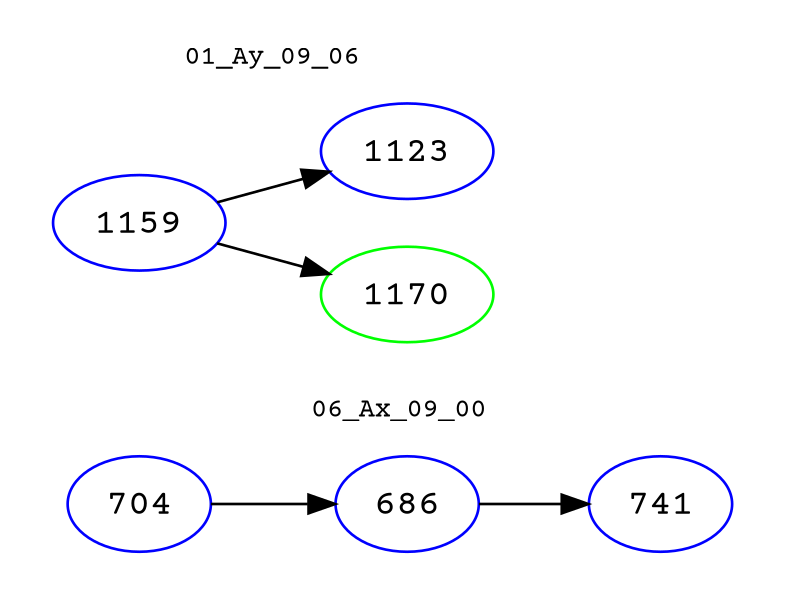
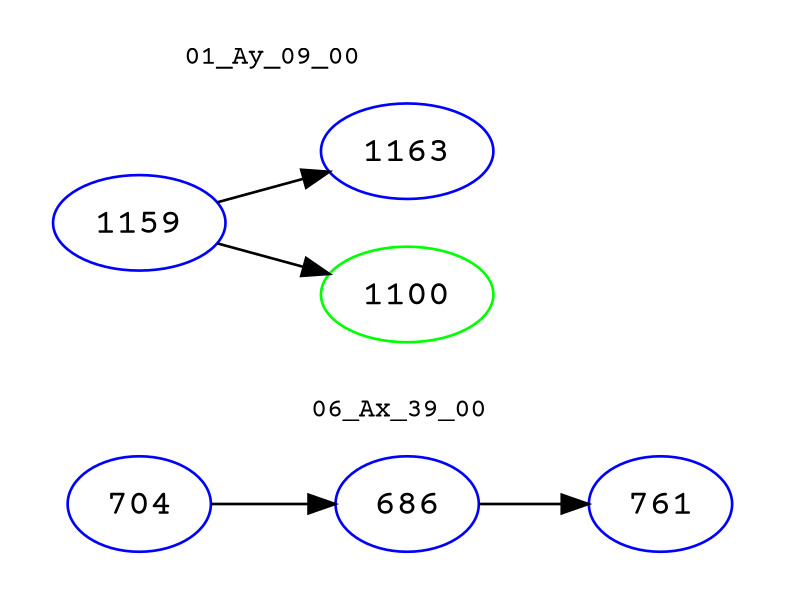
(273, 57) -> (273, 57)
(407, 151) -> (407, 151)
(407, 294) -> (407, 294)
(400, 410) -> (400, 410)
(661, 504) -> (661, 504)
